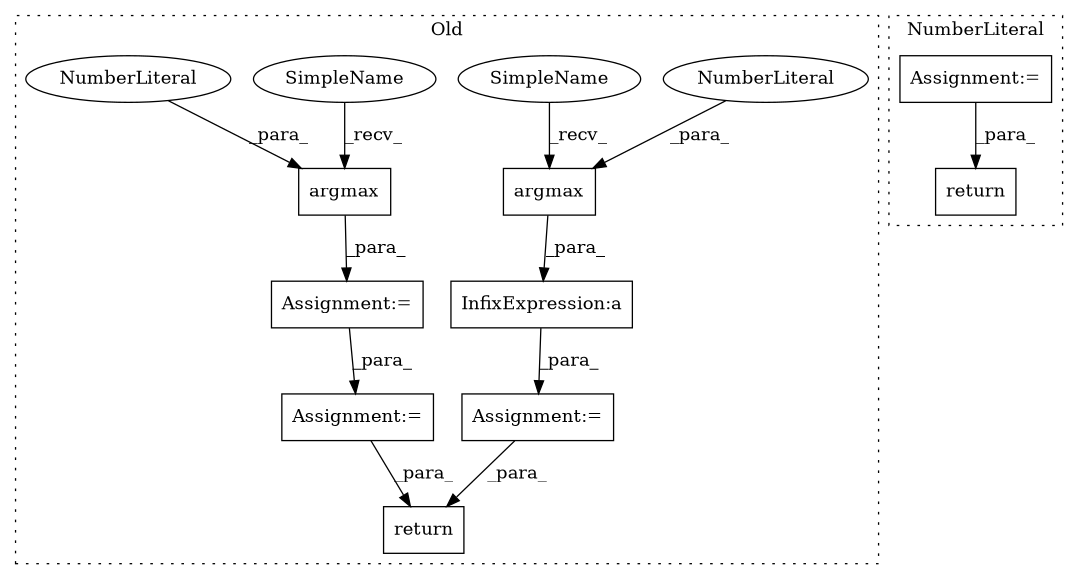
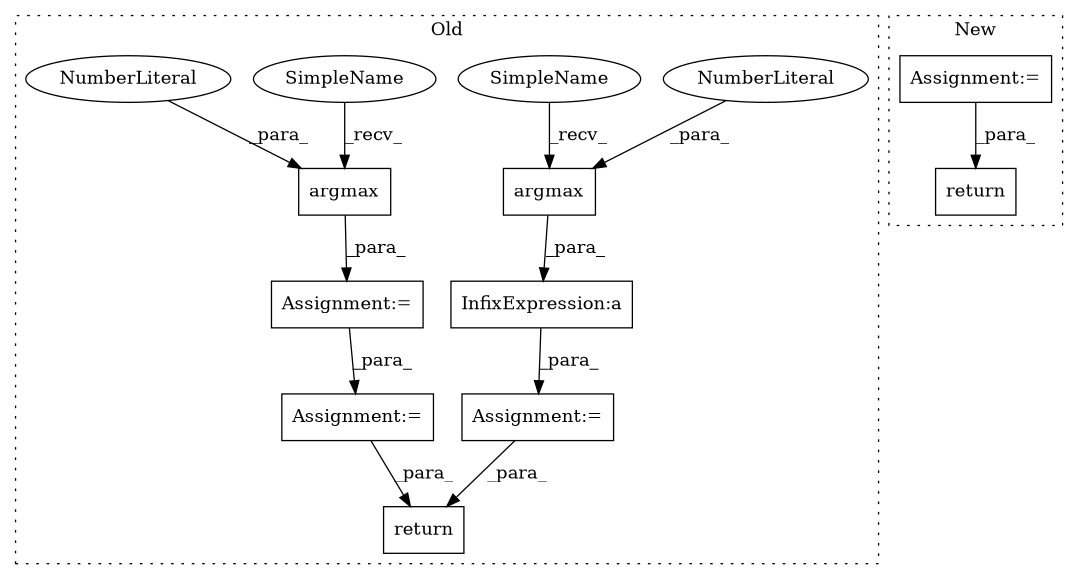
(976, 30) -> (976, 30)
